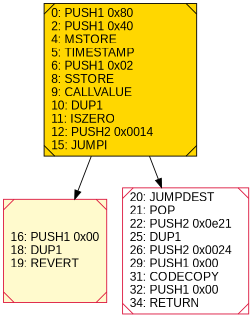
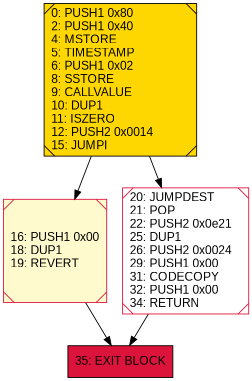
none -> (120, 362)
